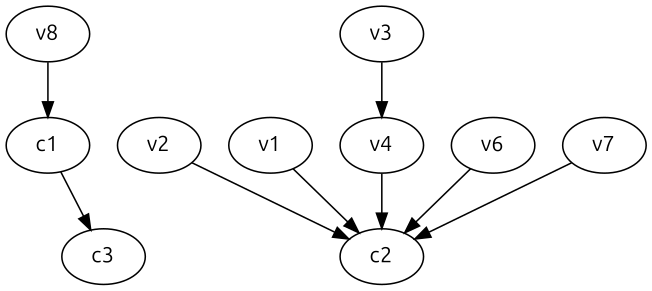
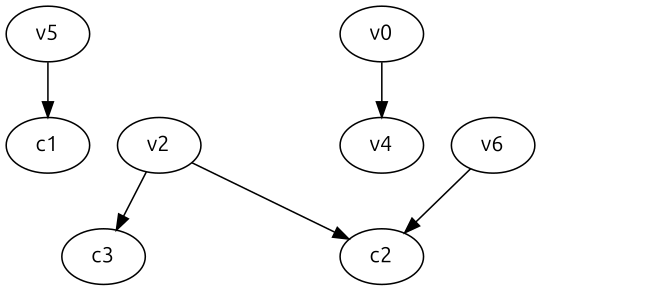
(48, 34) -> (48, 34)
(382, 34) -> (382, 34)
(271, 145) -> none
(604, 145) -> none
(382, 193) -> none
(72, 194) -> (135, 194)
